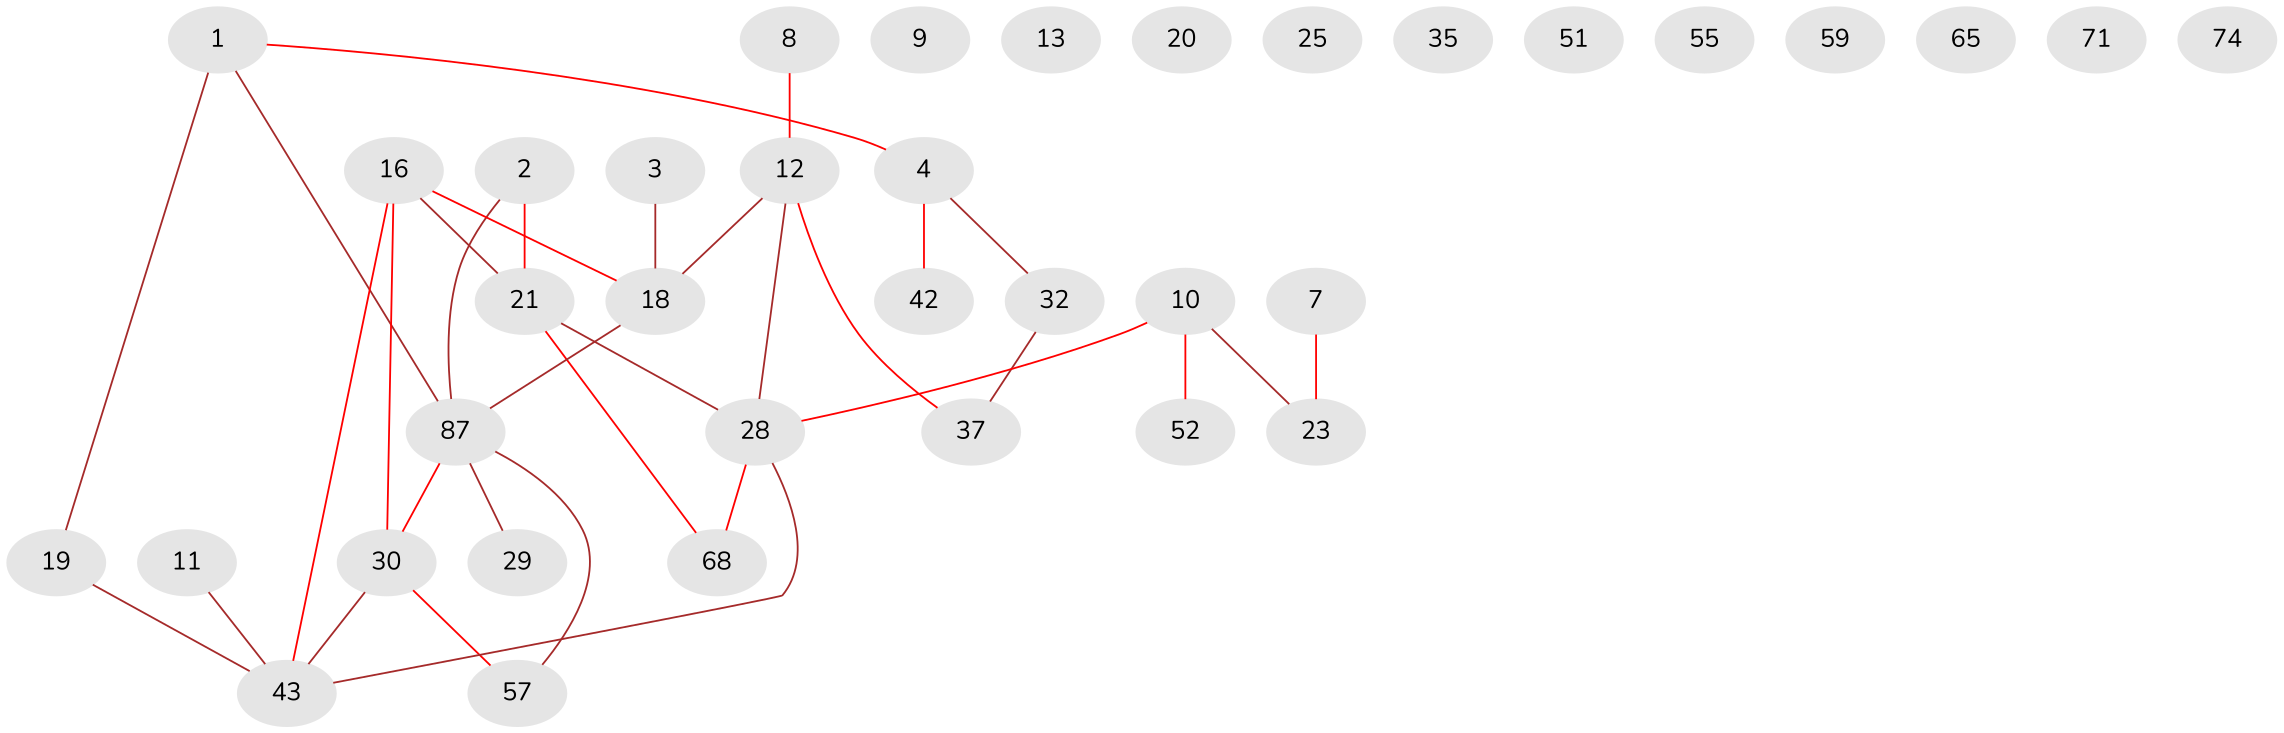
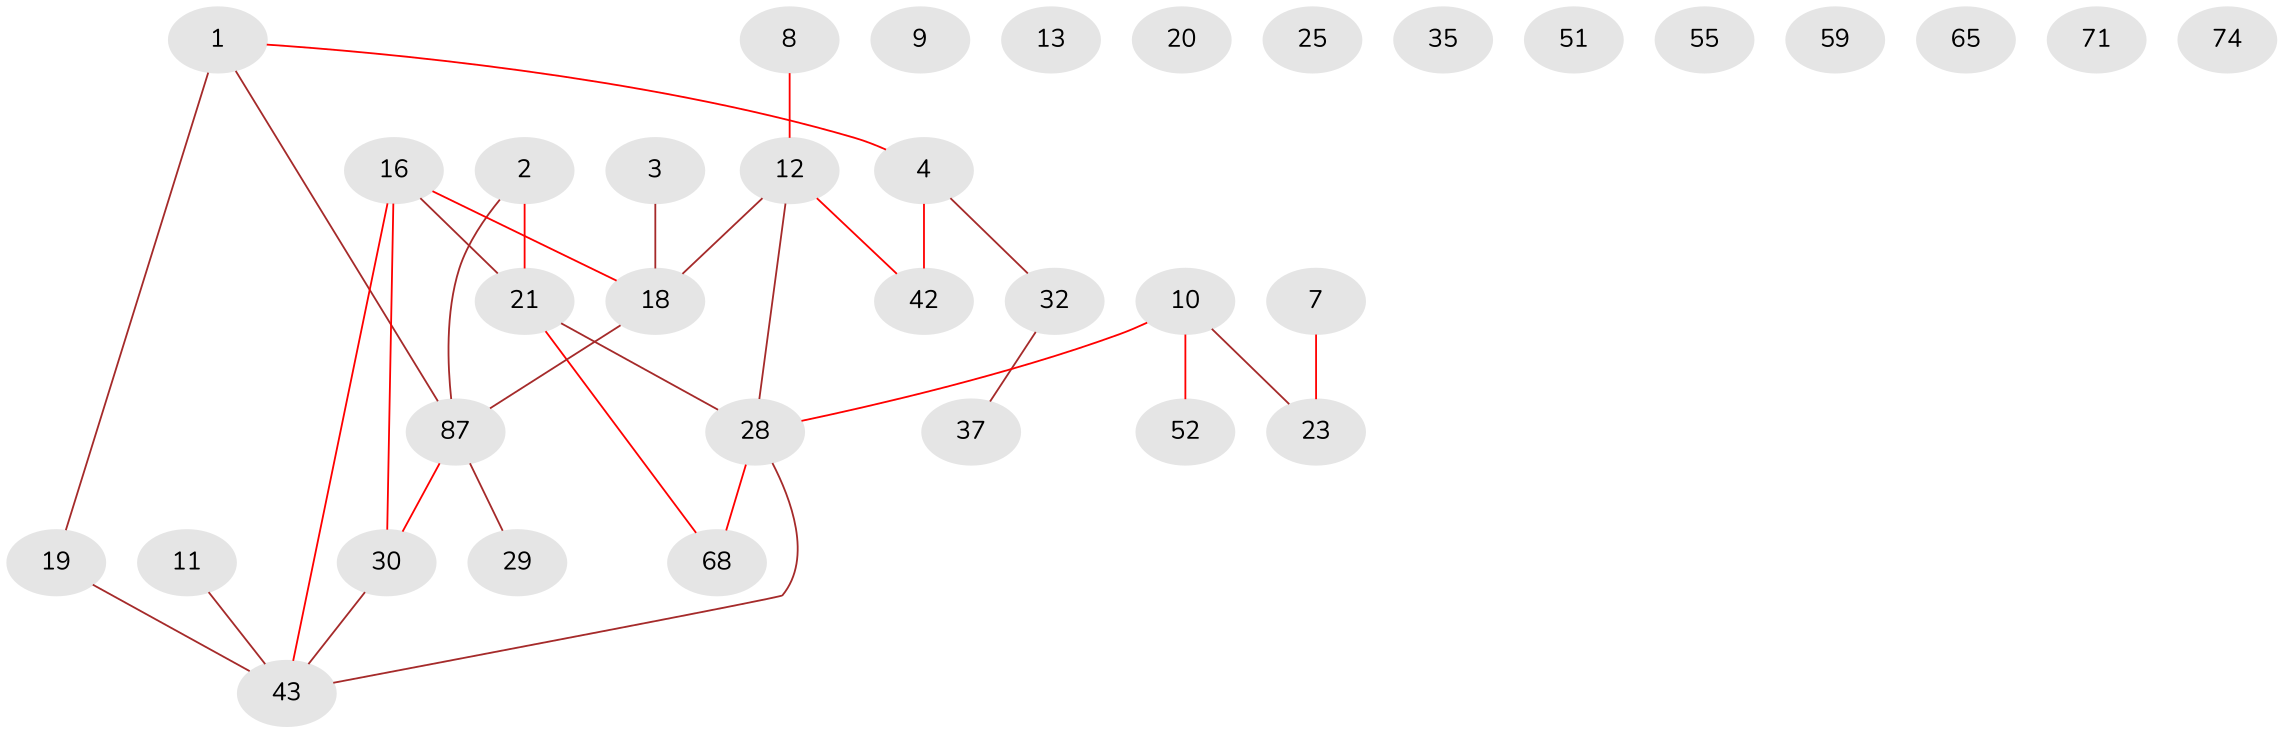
(848, 319) -> (857, 236)
(517, 693) -> none
